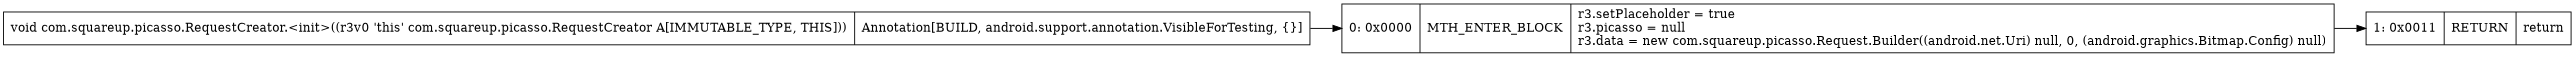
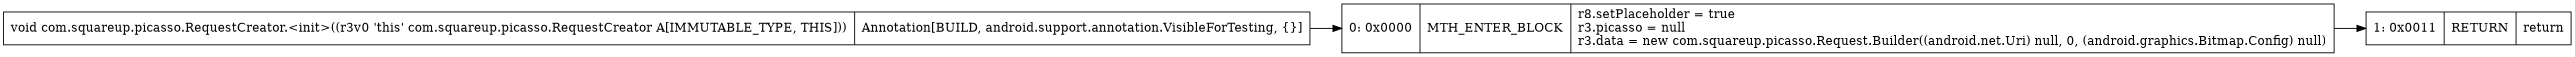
(1657, 15) -> (1657, 15)
